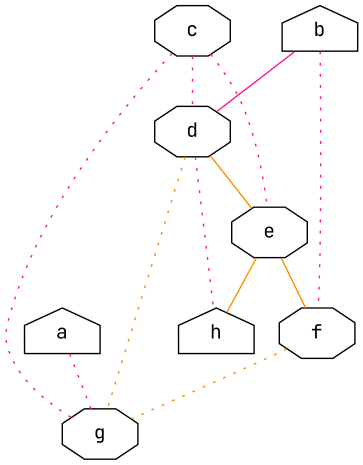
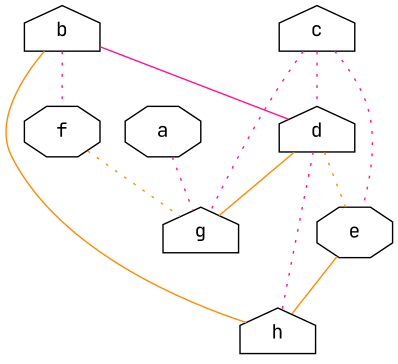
(193, 31) -> (317, 31)
(193, 132) -> (317, 132)
(231, 182) -> (335, 180)
none -> (67, 225)
(146, 283) -> (257, 184)
(293, 283) -> none
(62, 333) -> (163, 132)
(100, 434) -> (201, 232)
